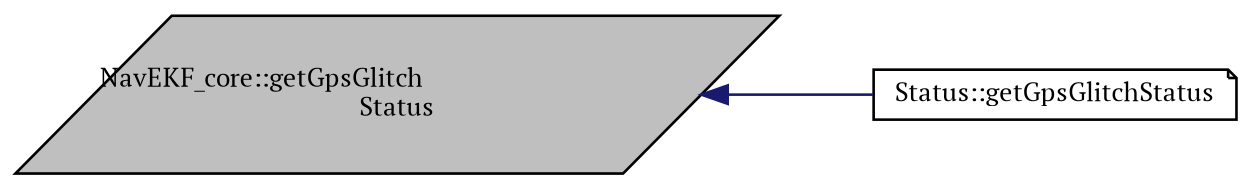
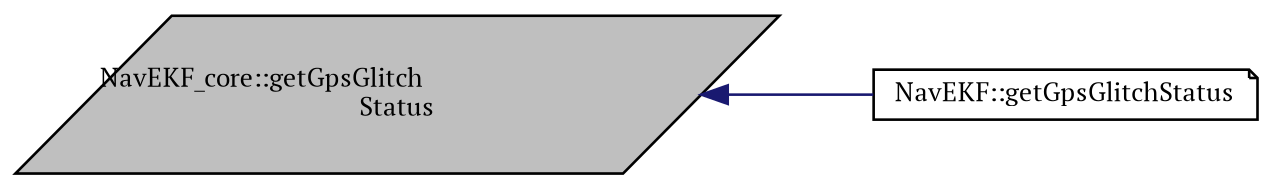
(1055, 95) -> (1066, 95)
